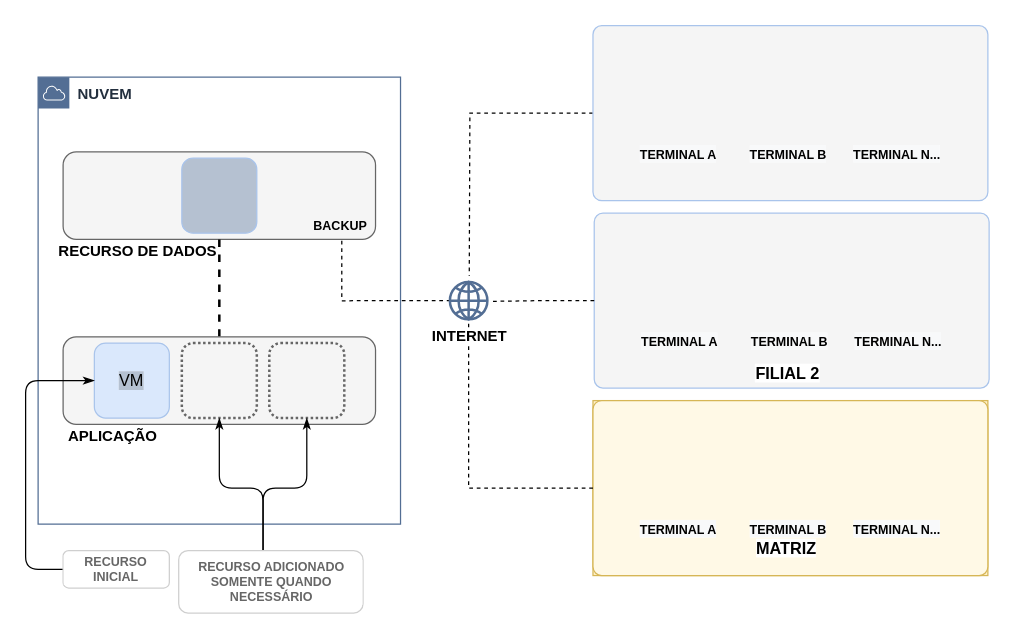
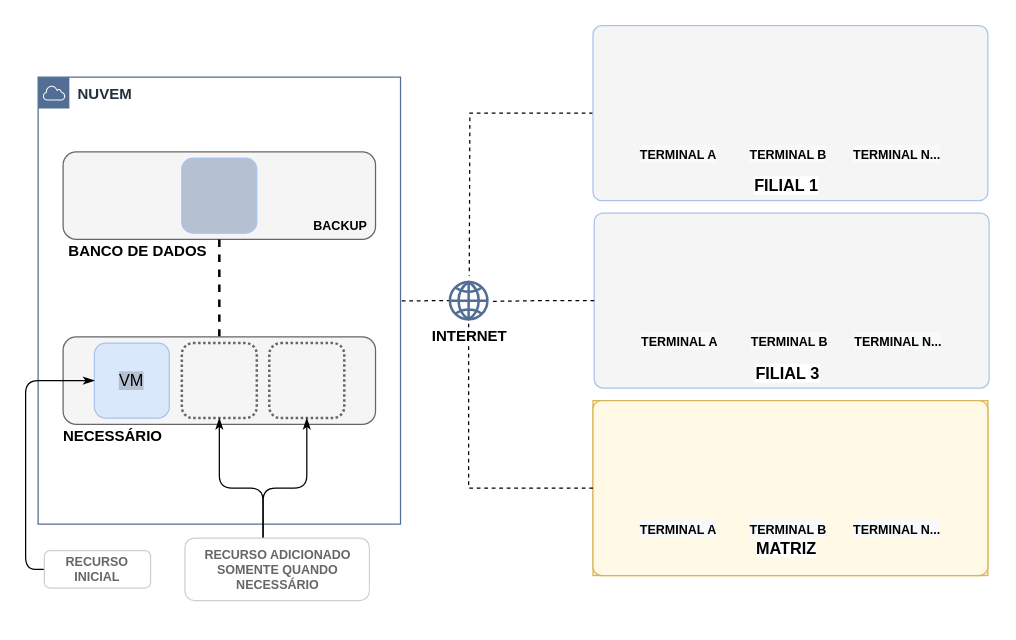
none -> (788, 186)
(138, 252) -> (138, 252)
(342, 299) -> (415, 301)
(788, 373) -> (788, 373)
(113, 437) -> (113, 437)
(116, 569) -> (98, 569)
(271, 582) -> (277, 569)
